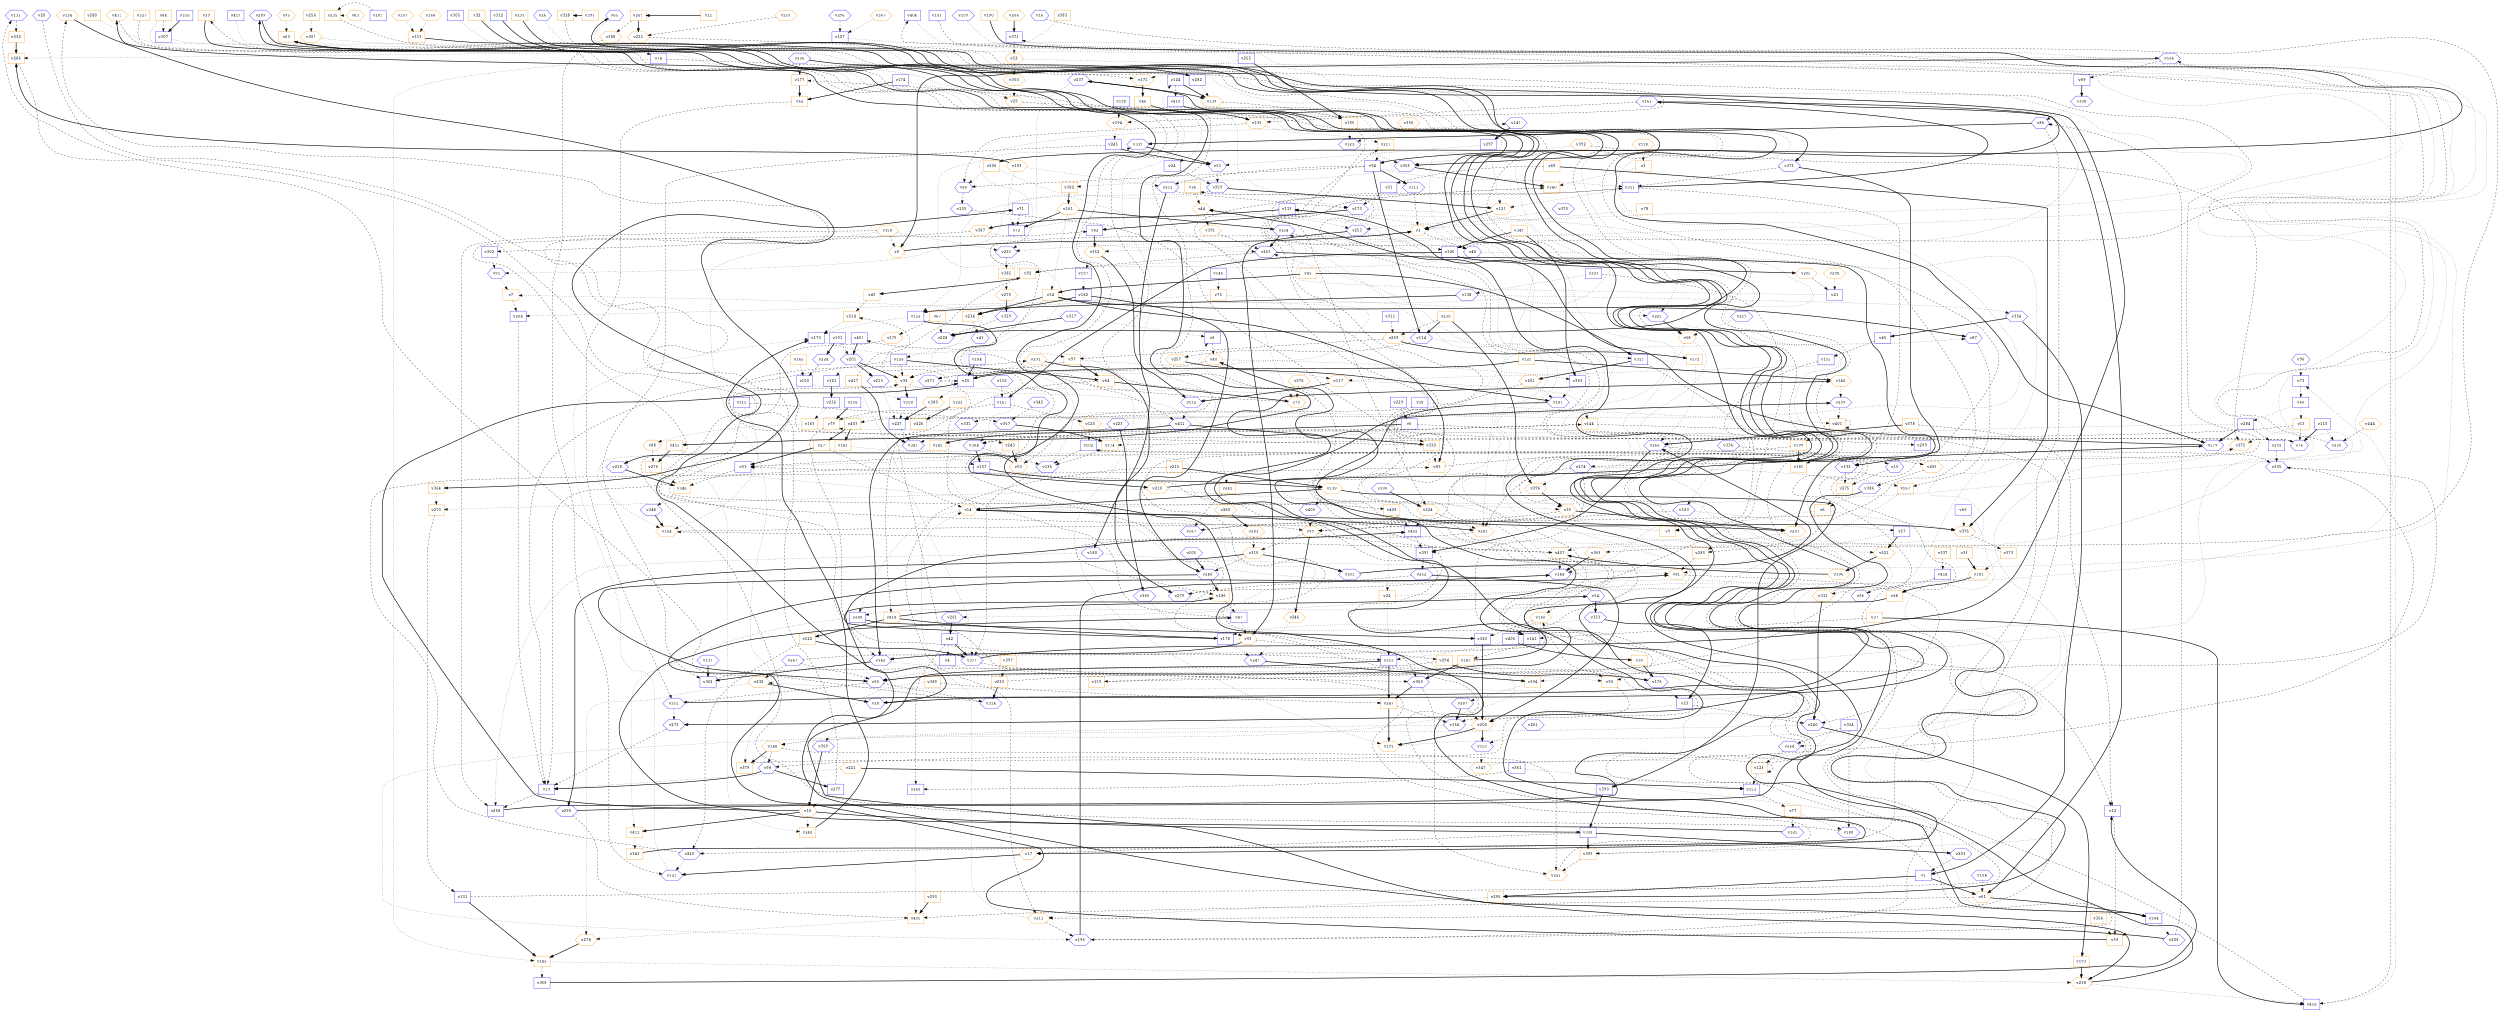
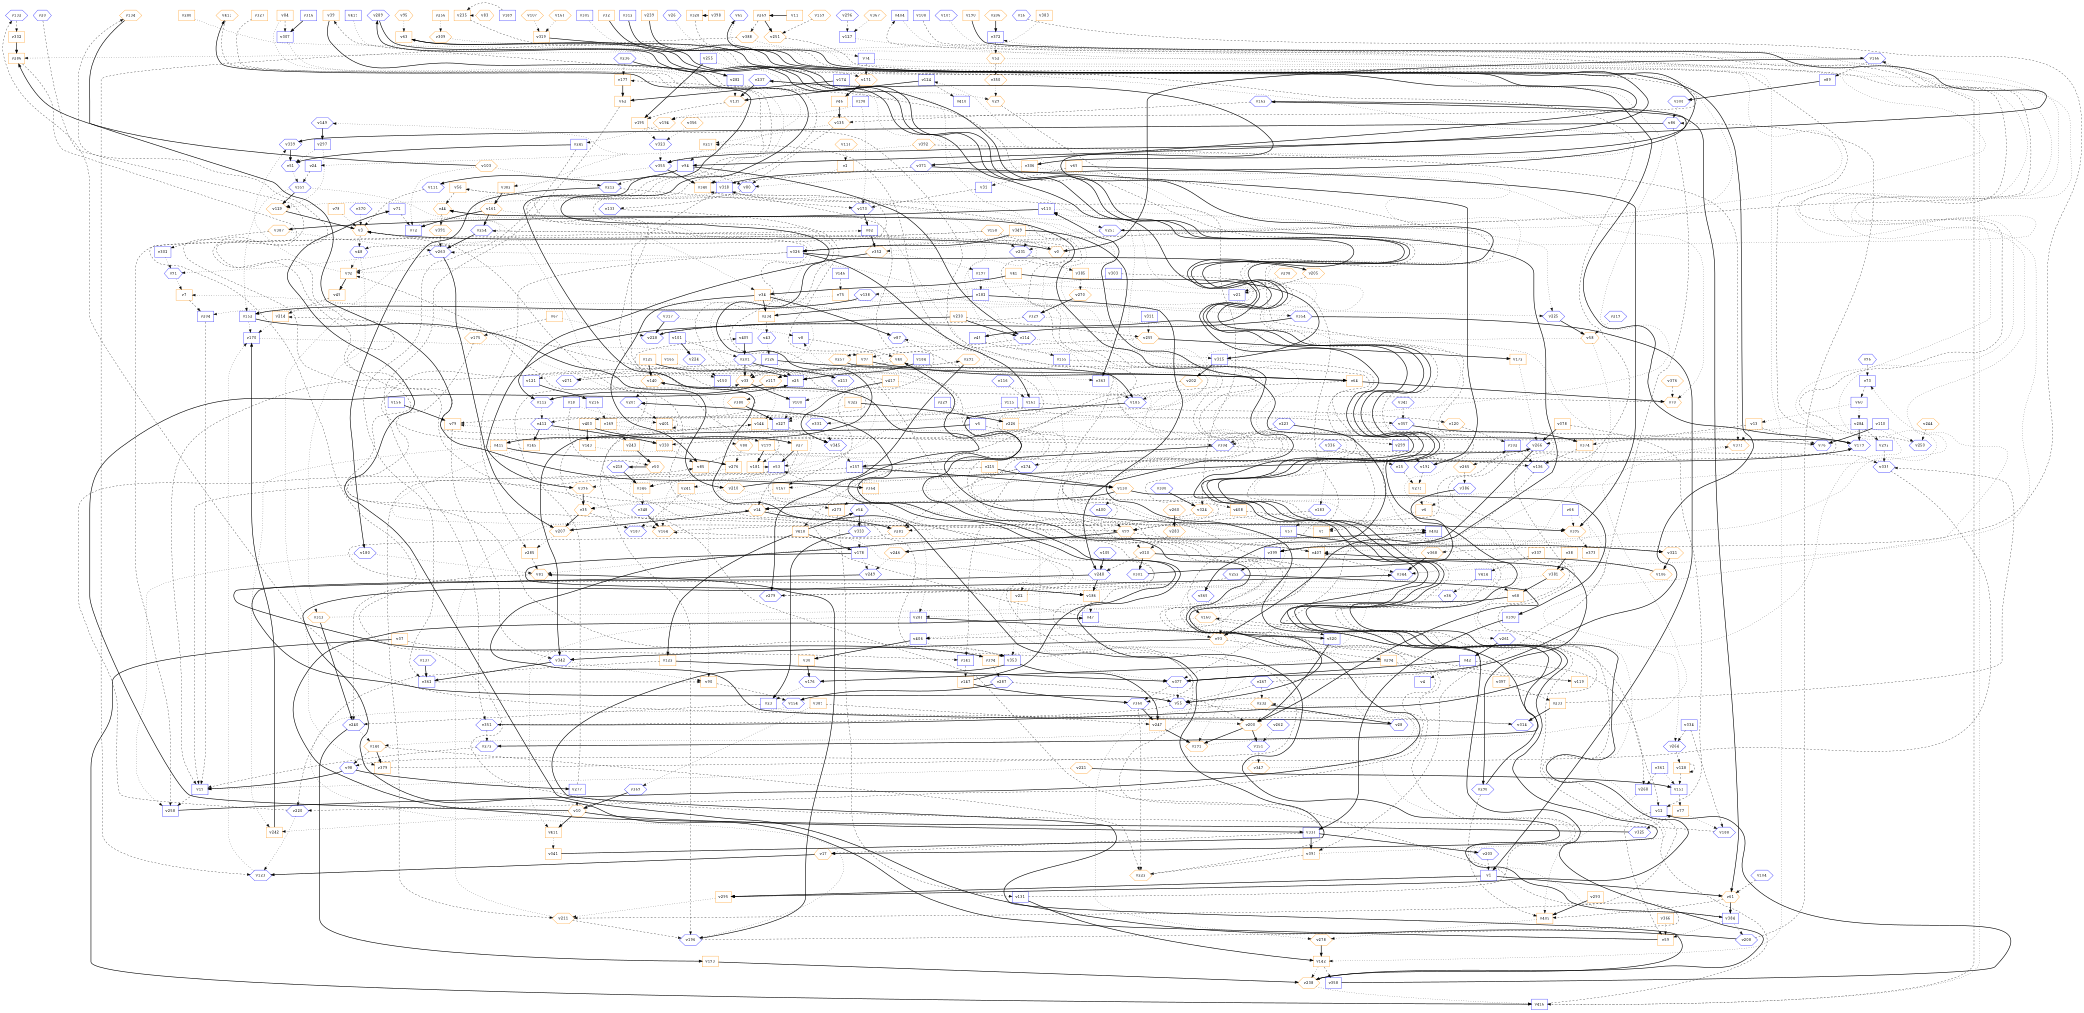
(1765, 534) -> none
(1421, 714) -> none
